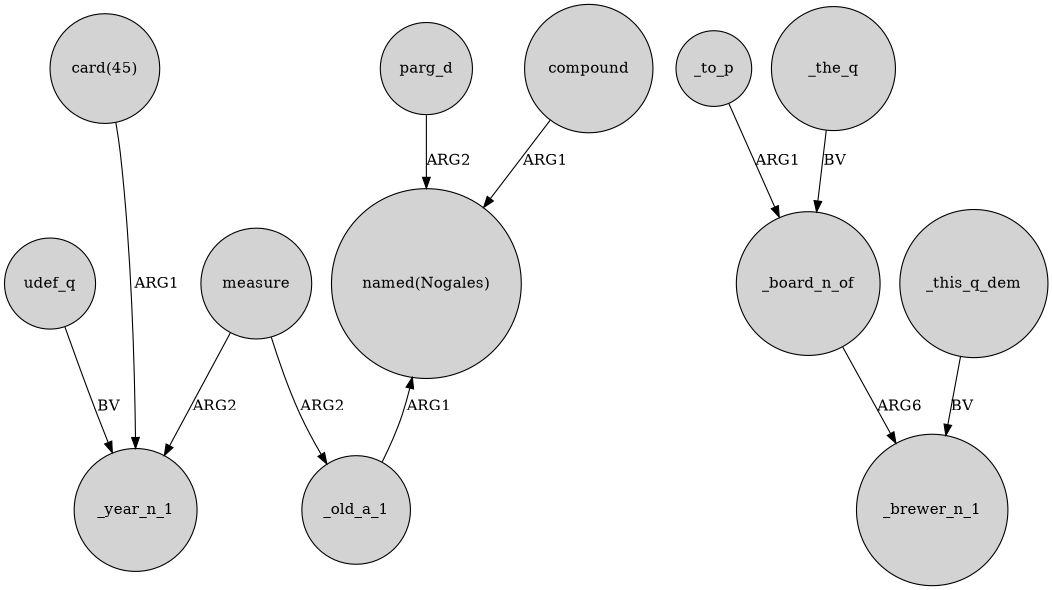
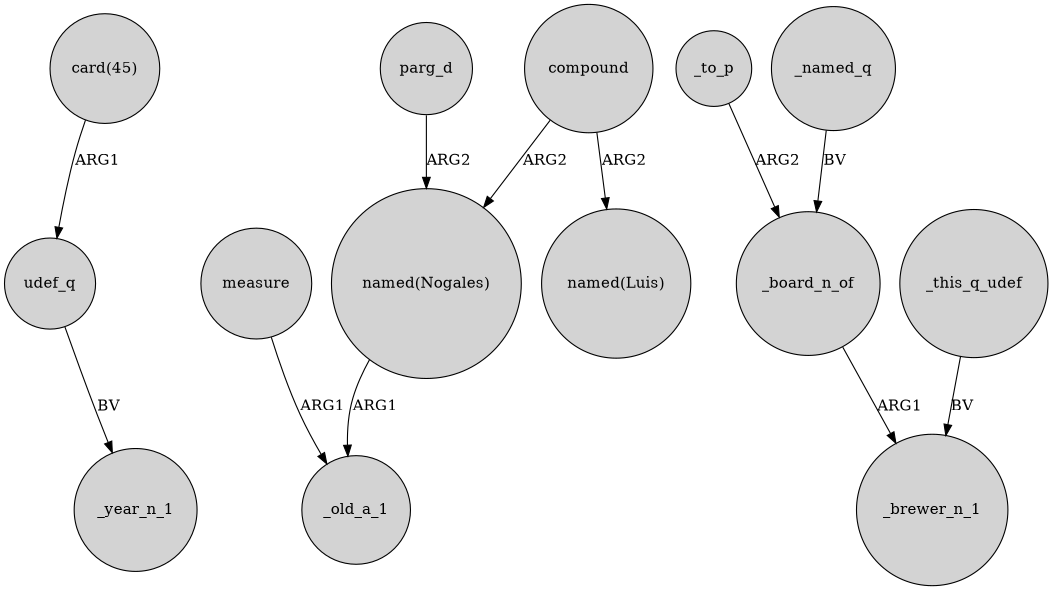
(833, 69) -> (833, 69)
(545, 161) -> (545, 161)
(778, 161) -> (778, 161)
(130, 280) -> (70, 173)
none -> (616, 284)
(974, 284) -> (974, 284)
(200, 389) -> none
(323, 406) -> (323, 406)
(900, 406) -> (900, 406)
(398, 426) -> (352, 401)
